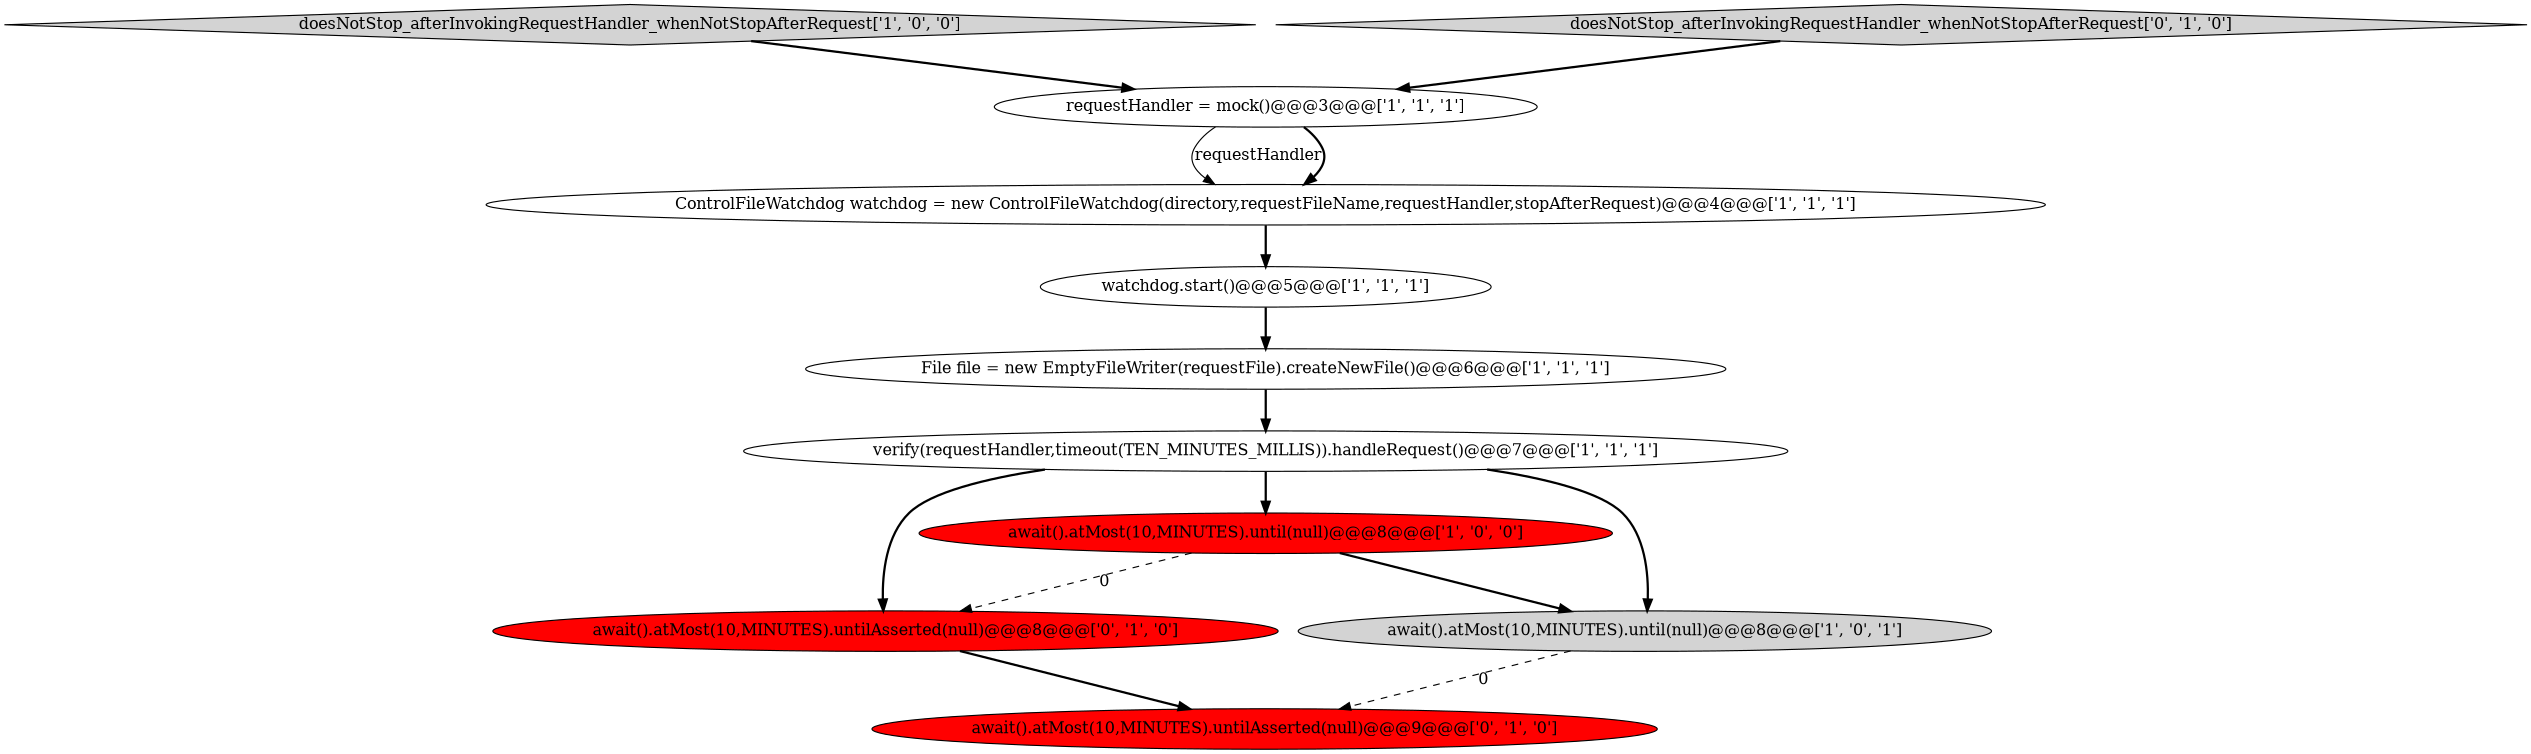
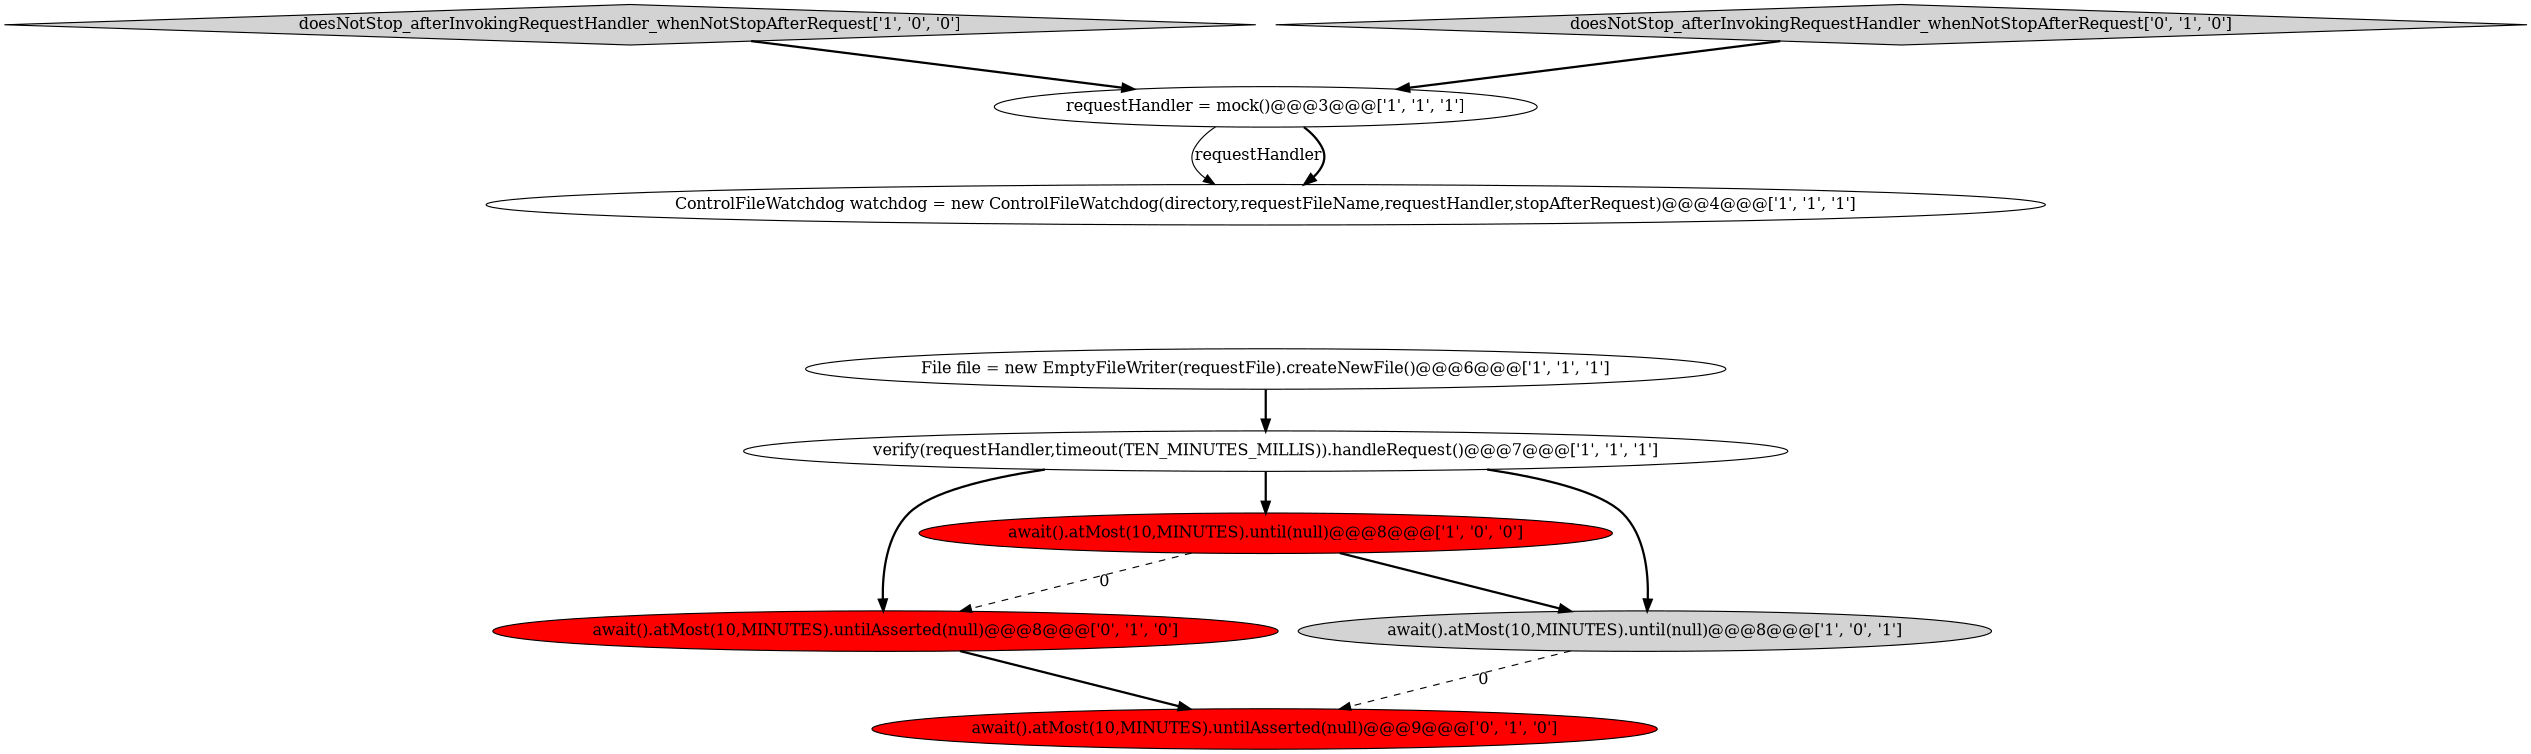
(1266, 287) -> none
